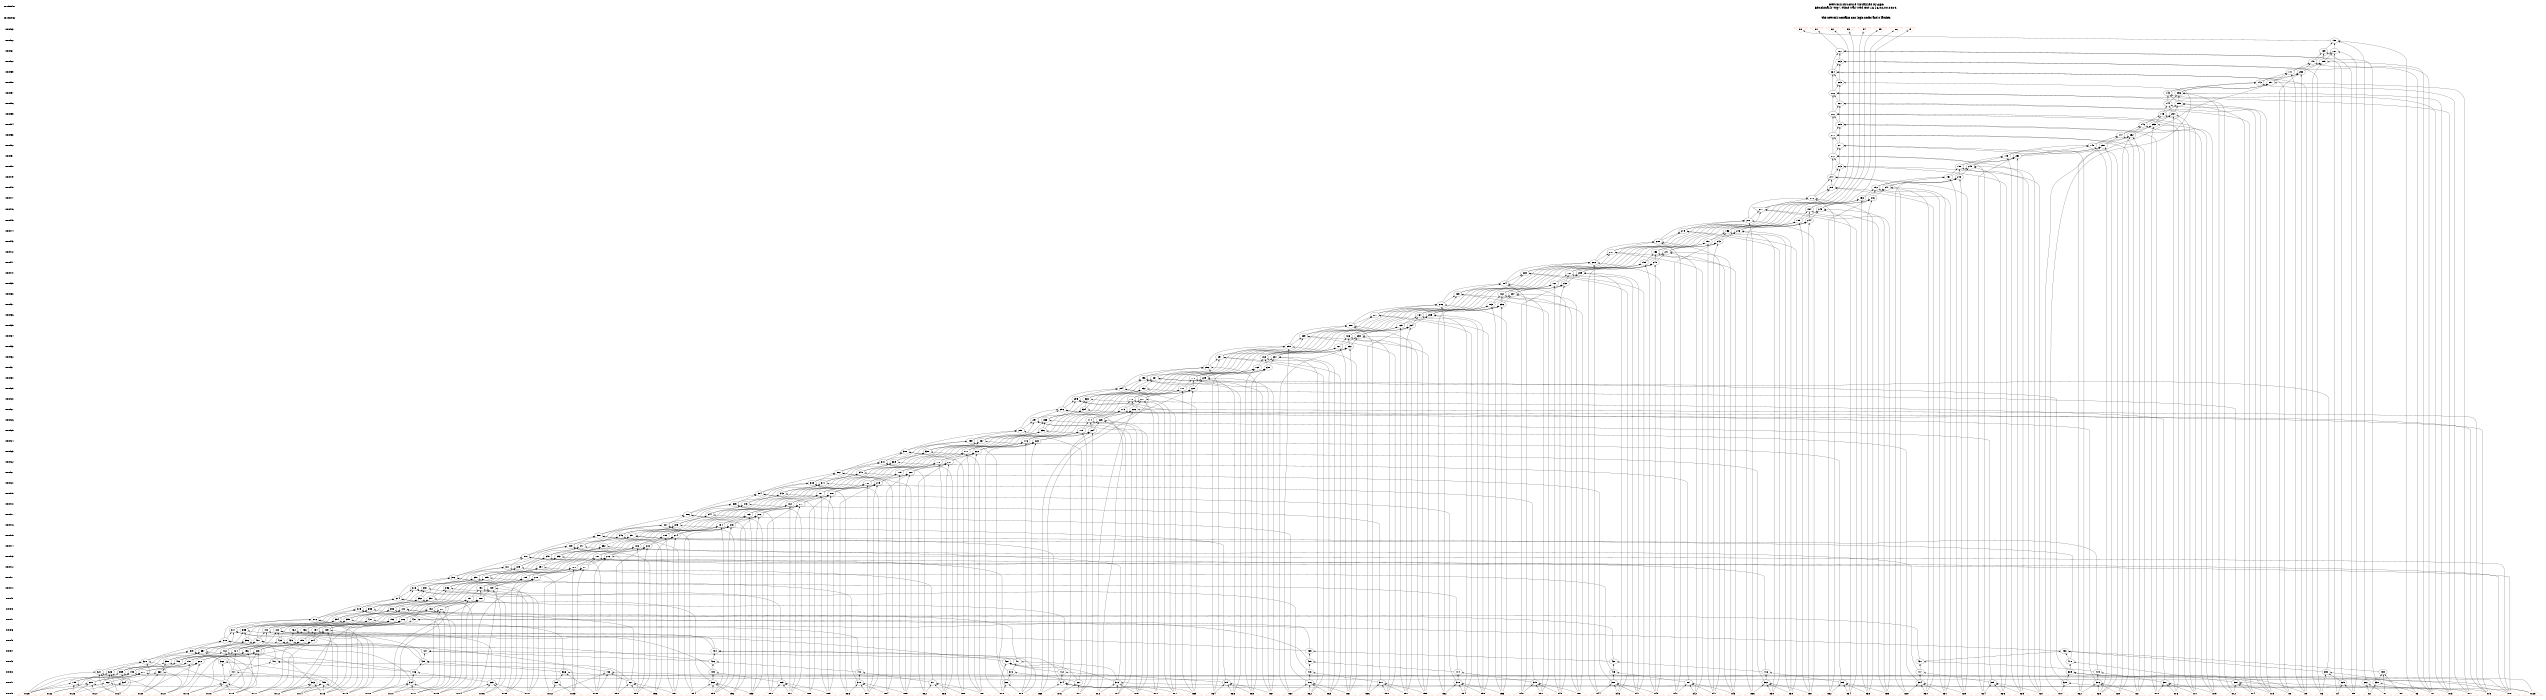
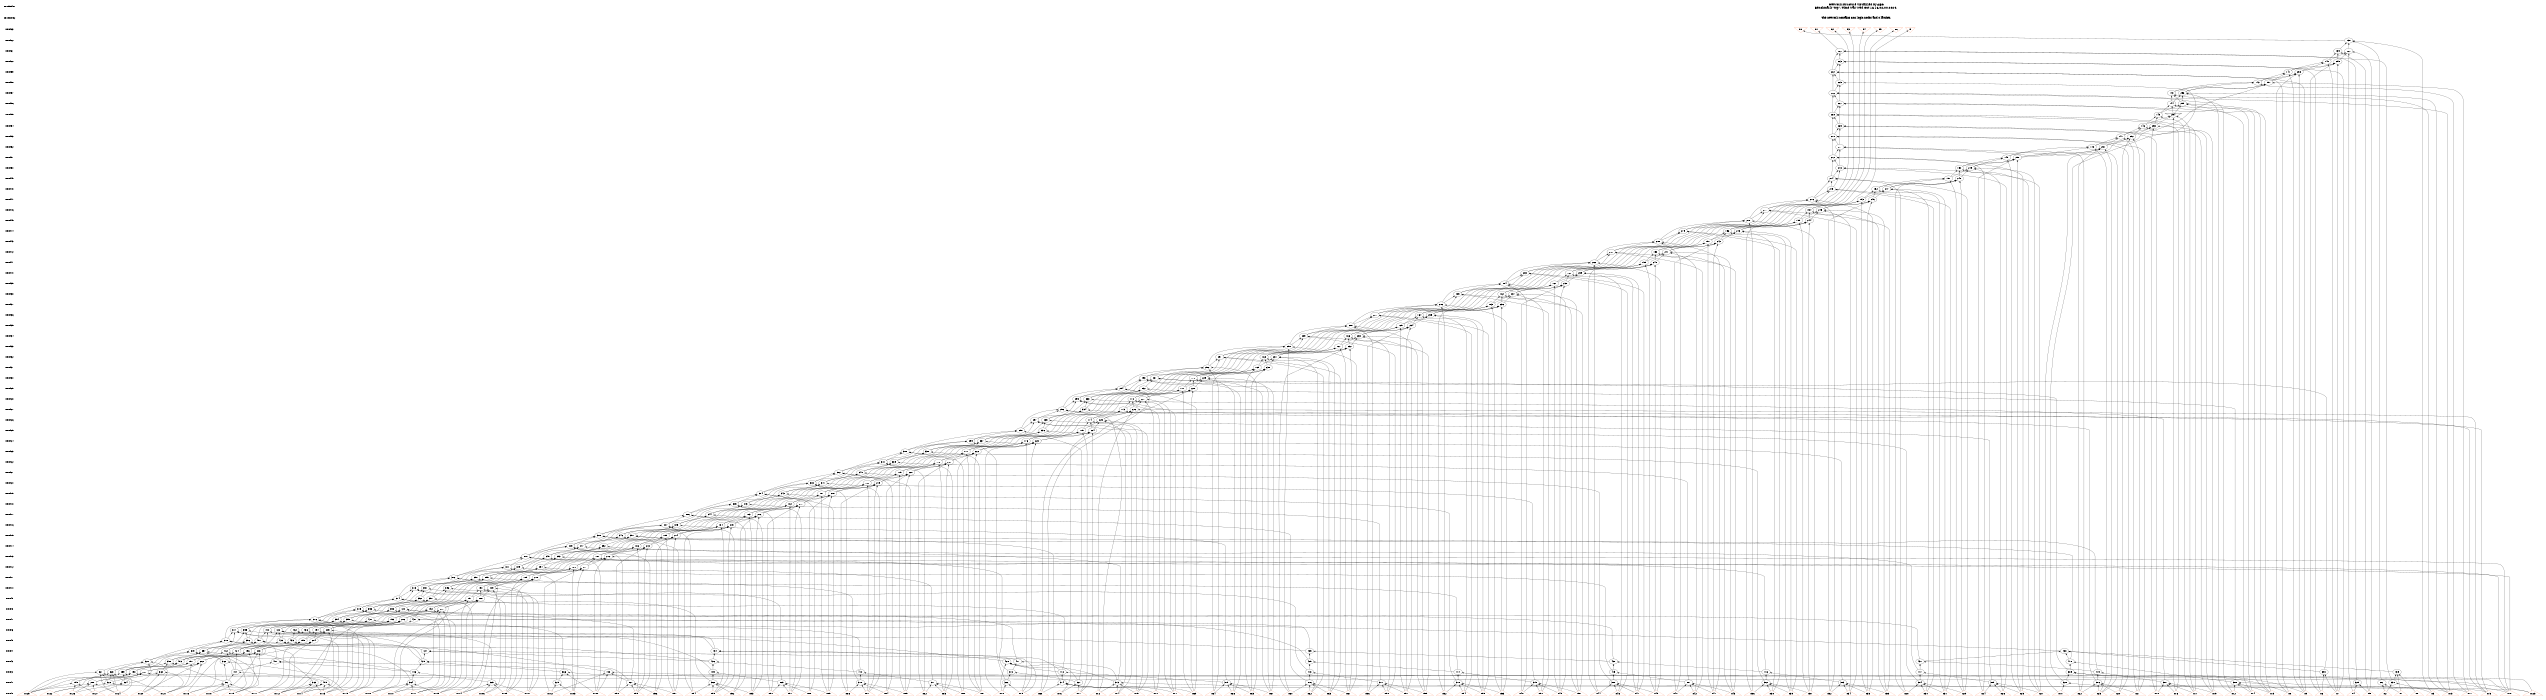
(2173, 114) -> (2173, 115)
(1761, 209) -> (1765, 210)
(171, 665) -> (173, 666)
(2333, 676) -> none
